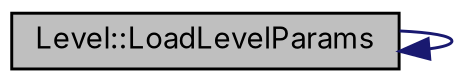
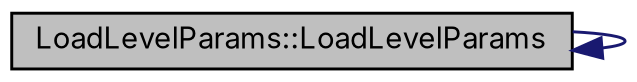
(205, 41) -> (292, 41)
